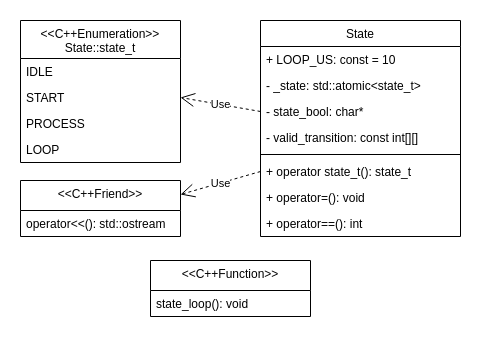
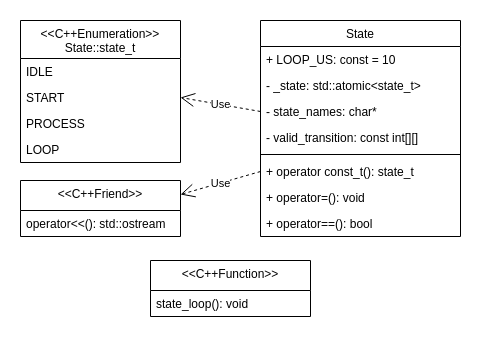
(324, 112) -> (329, 112)
(357, 172) -> (357, 172)
(324, 224) -> (327, 224)
